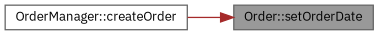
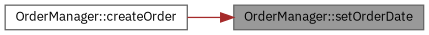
(304, 17) -> (329, 17)
